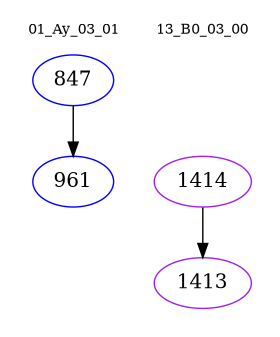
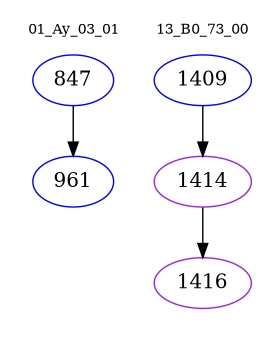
(203, 30) -> (203, 30)
none -> (203, 80)
(203, 283) -> (203, 283)
